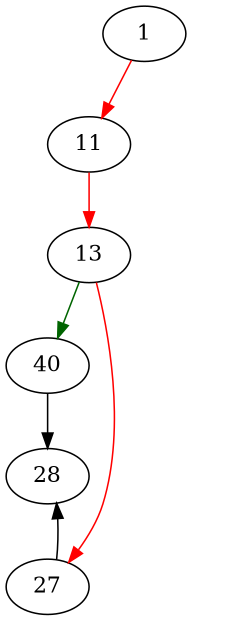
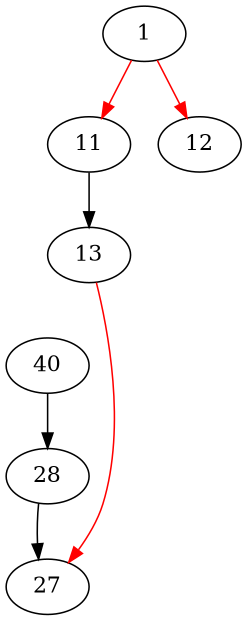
none -> (200, 144)
(89, 192) -> (89, 192)
(71, 303) -> none
(58, 539) -> (37, 524)
